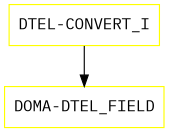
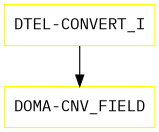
(84, 107) -> (80, 107)
